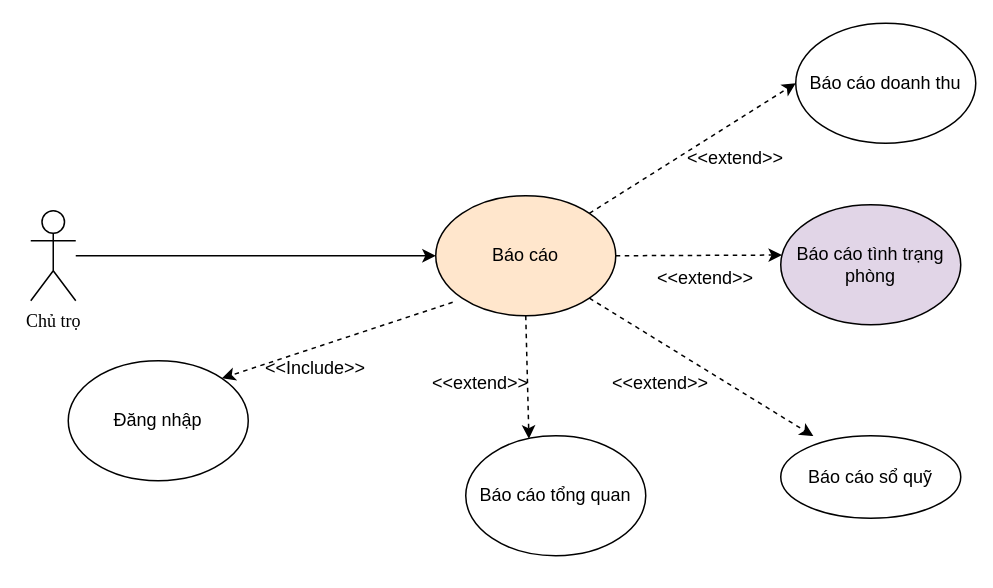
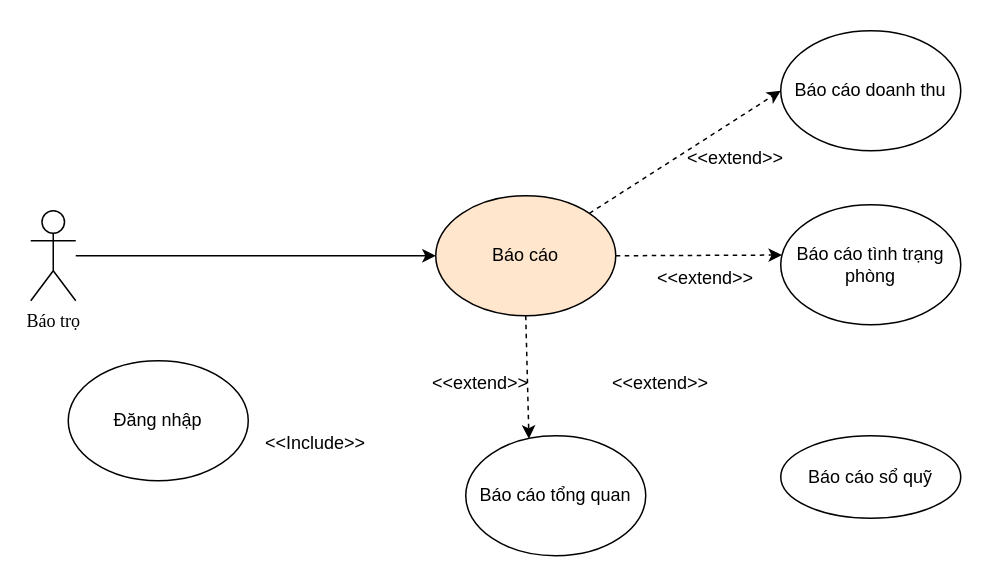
(886, 83) -> (871, 91)
(871, 265) -> (871, 265)
(54, 322) -> (54, 322)
(342, 339) -> none
(697, 364) -> none
(316, 368) -> (316, 443)
